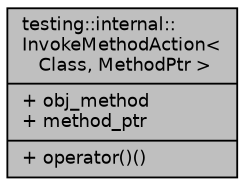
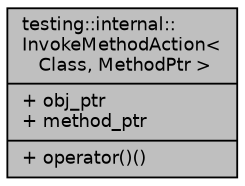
(86, 101) -> (64, 101)
